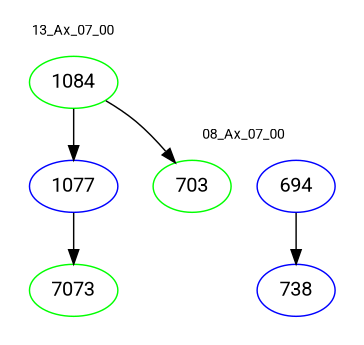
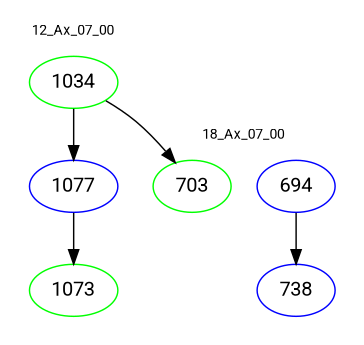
(74, 31) -> (74, 31)
(74, 82) -> (74, 82)
(244, 135) -> (244, 135)
(74, 290) -> (74, 290)
